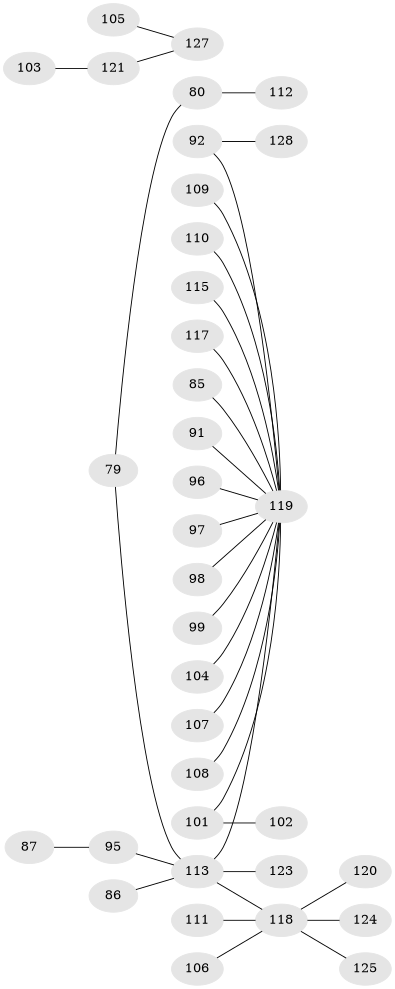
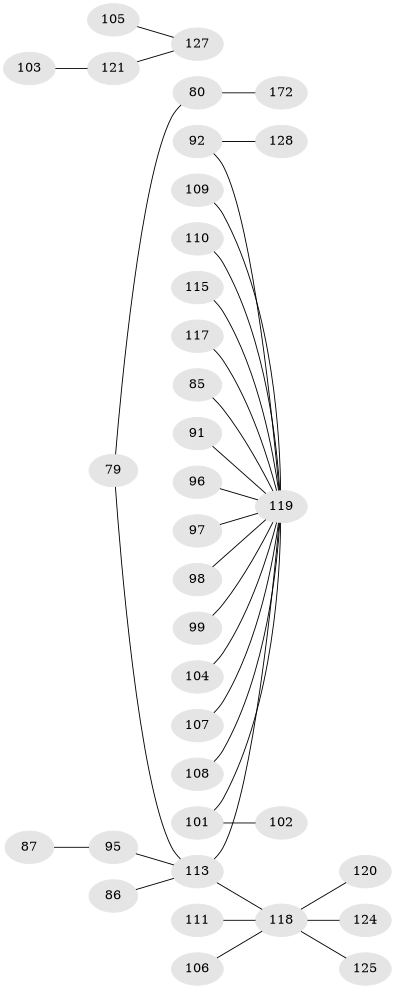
(281, 93) -> (281, 93)
(281, 872) -> none
